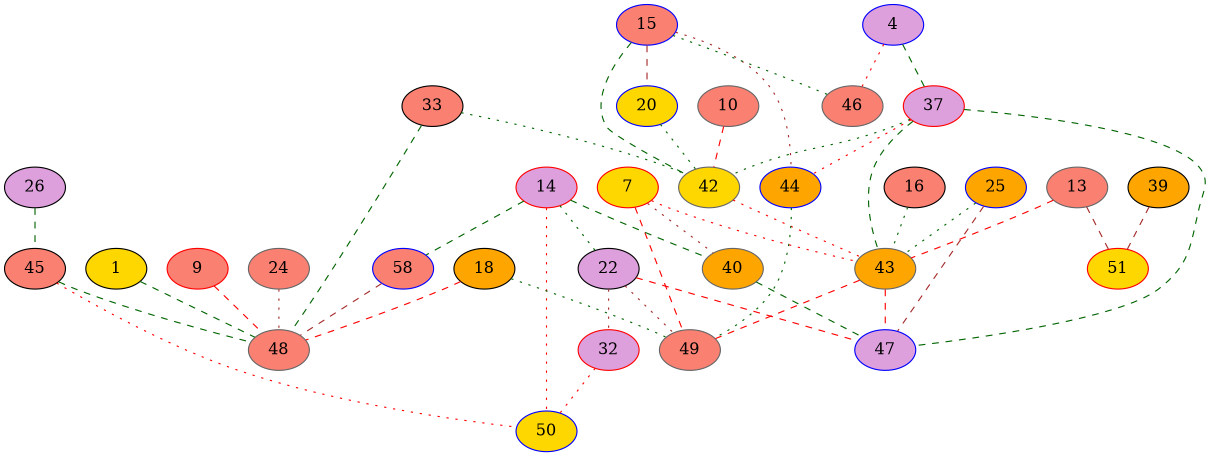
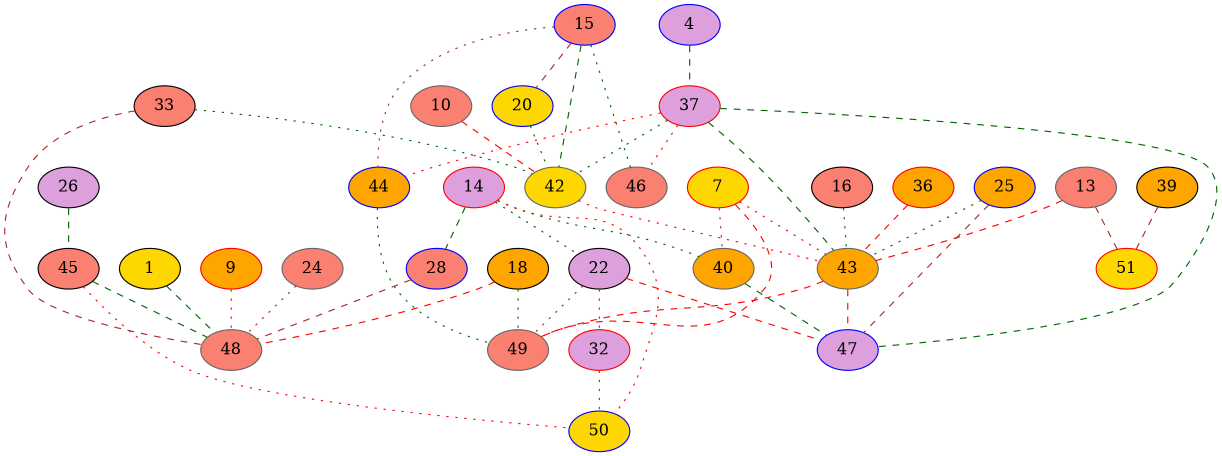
(873, 66) -> (663, 147)
none -> (923, 187)
(635, 228) -> (598, 229)
(358, 229) -> (10, 258)
(198, 269) -> (231, 269)
(403, 269) -> (437, 269)
(238, 309) -> (231, 310)
